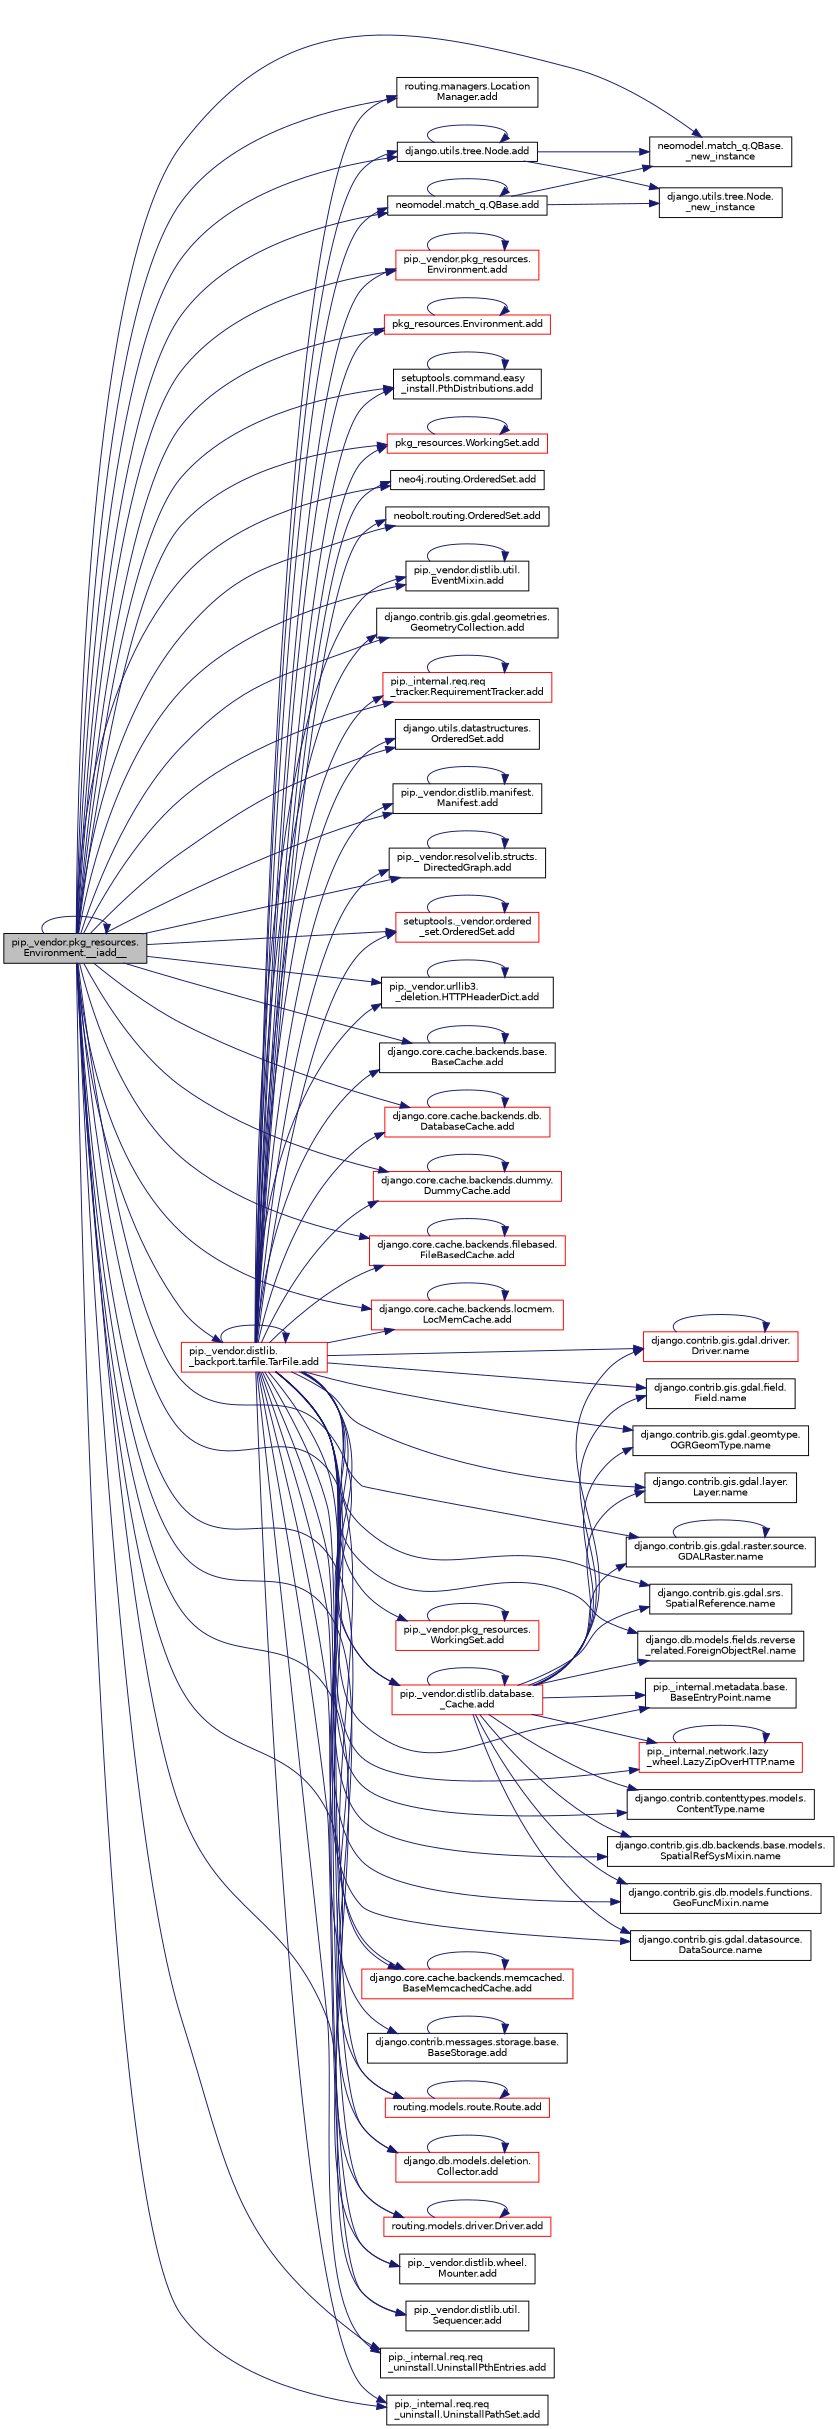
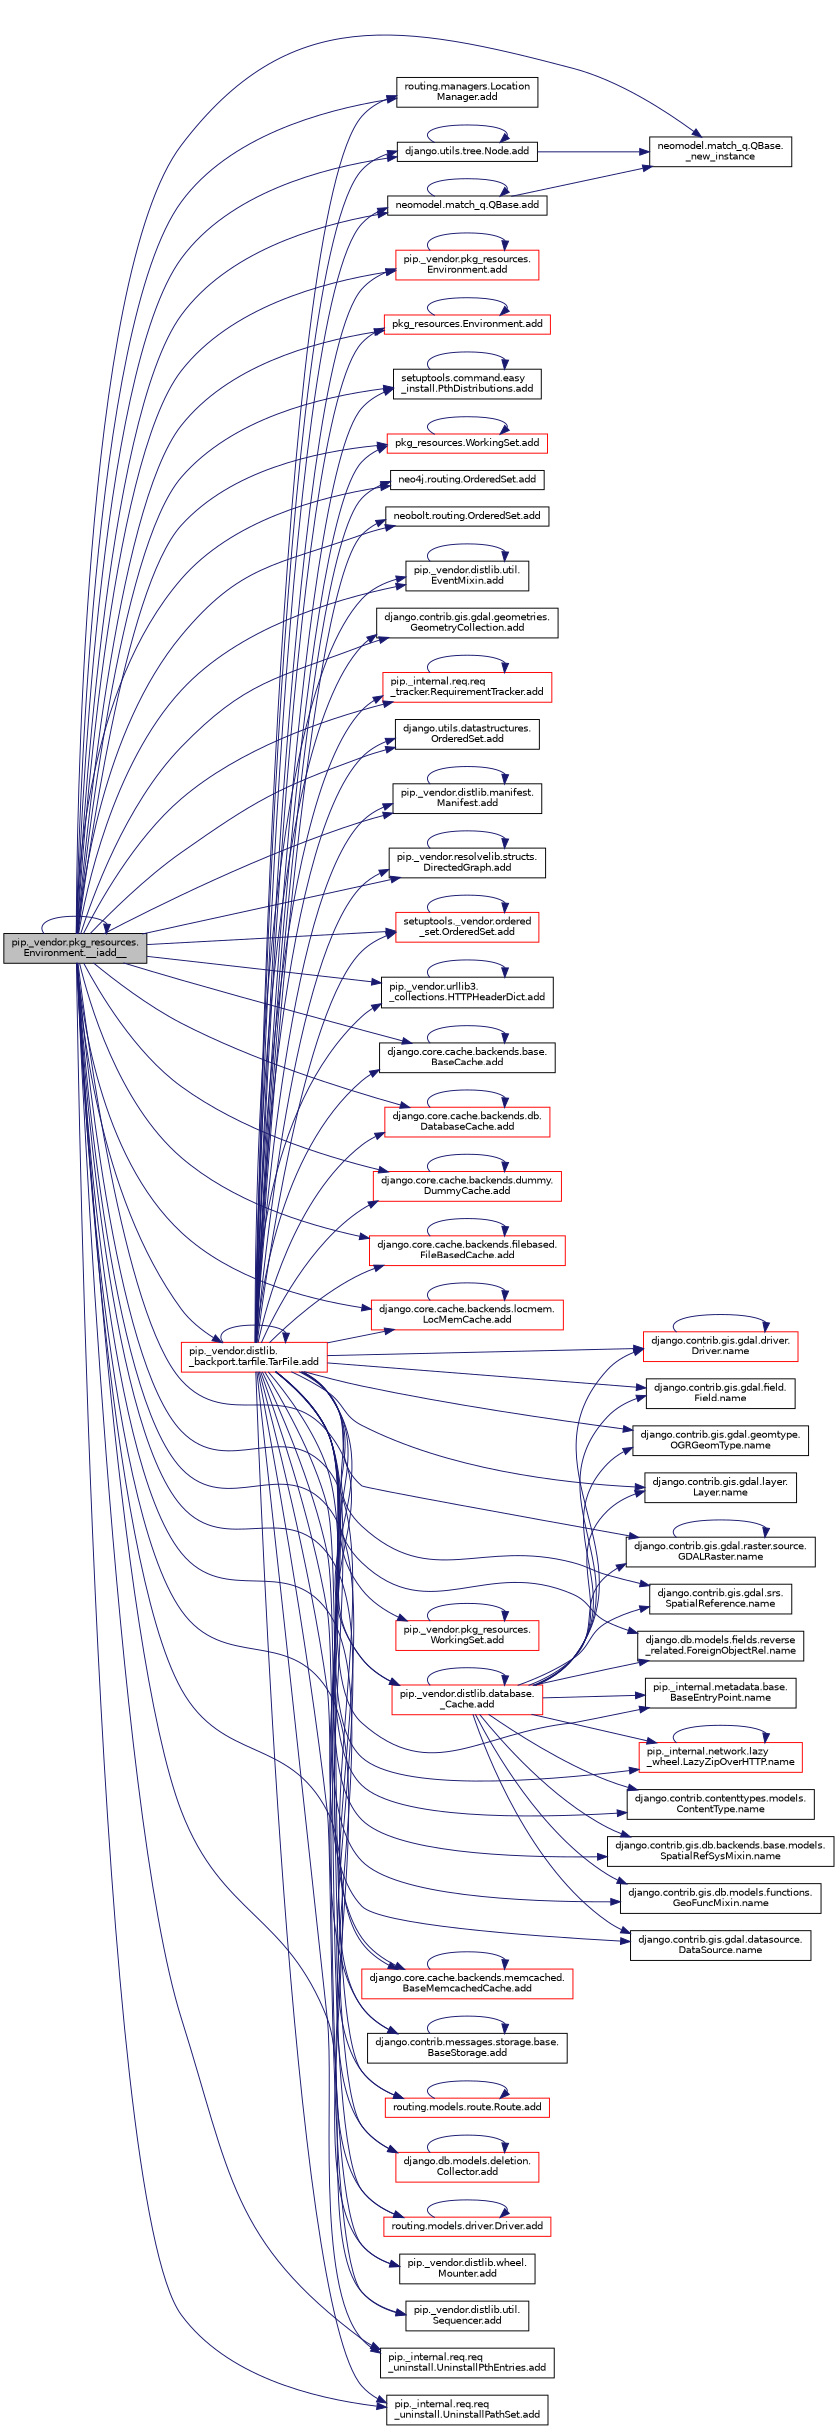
(721, 203) -> none
(467, 993) -> (467, 993)
none -> (237, 1488)
